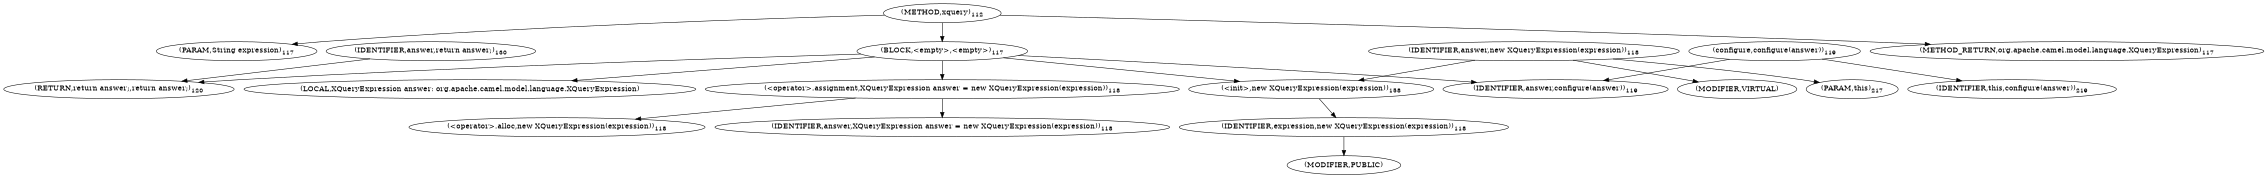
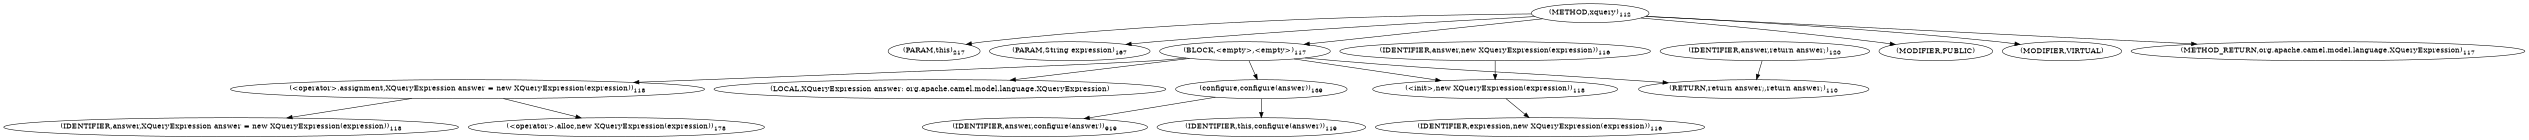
(288, 50) -> (1121, 50)
(501, 50) -> (1835, 50)
(1633, 50) -> (1604, 50)
(1830, 50) -> (1317, 88)
(1245, 68) -> (1252, 68)
(1714, 69) -> (1251, 22)
(1633, 71) -> (1895, 32)
(197, 88) -> (1832, 88)
(1395, 88) -> (1579, 88)
(1632, 88) -> (1111, 126)
(2082, 88) -> (1331, 126)
(661, 126) -> (720, 126)
(1460, 126) -> (1656, 126)
(1344, 144) -> (1766, 30)
